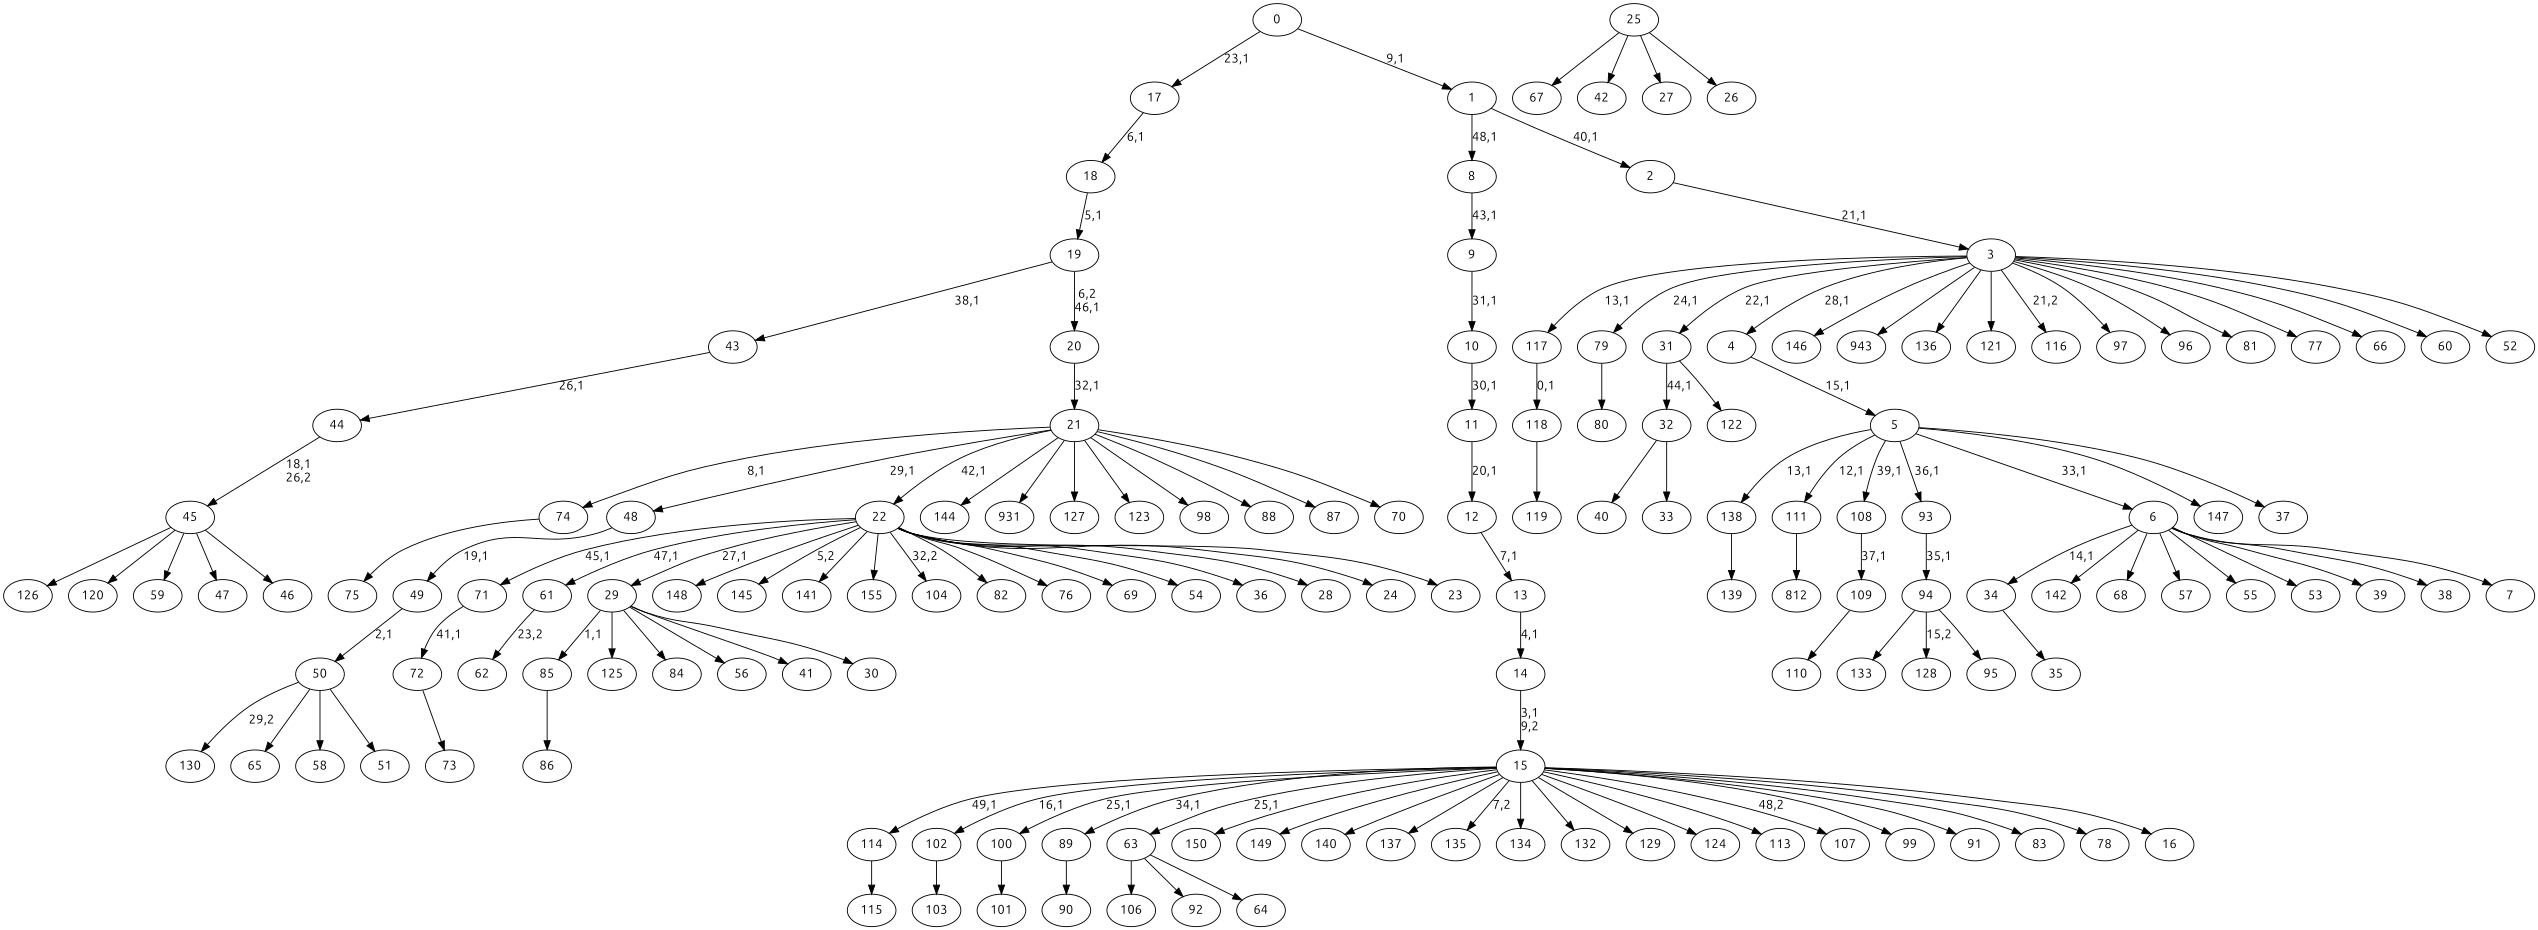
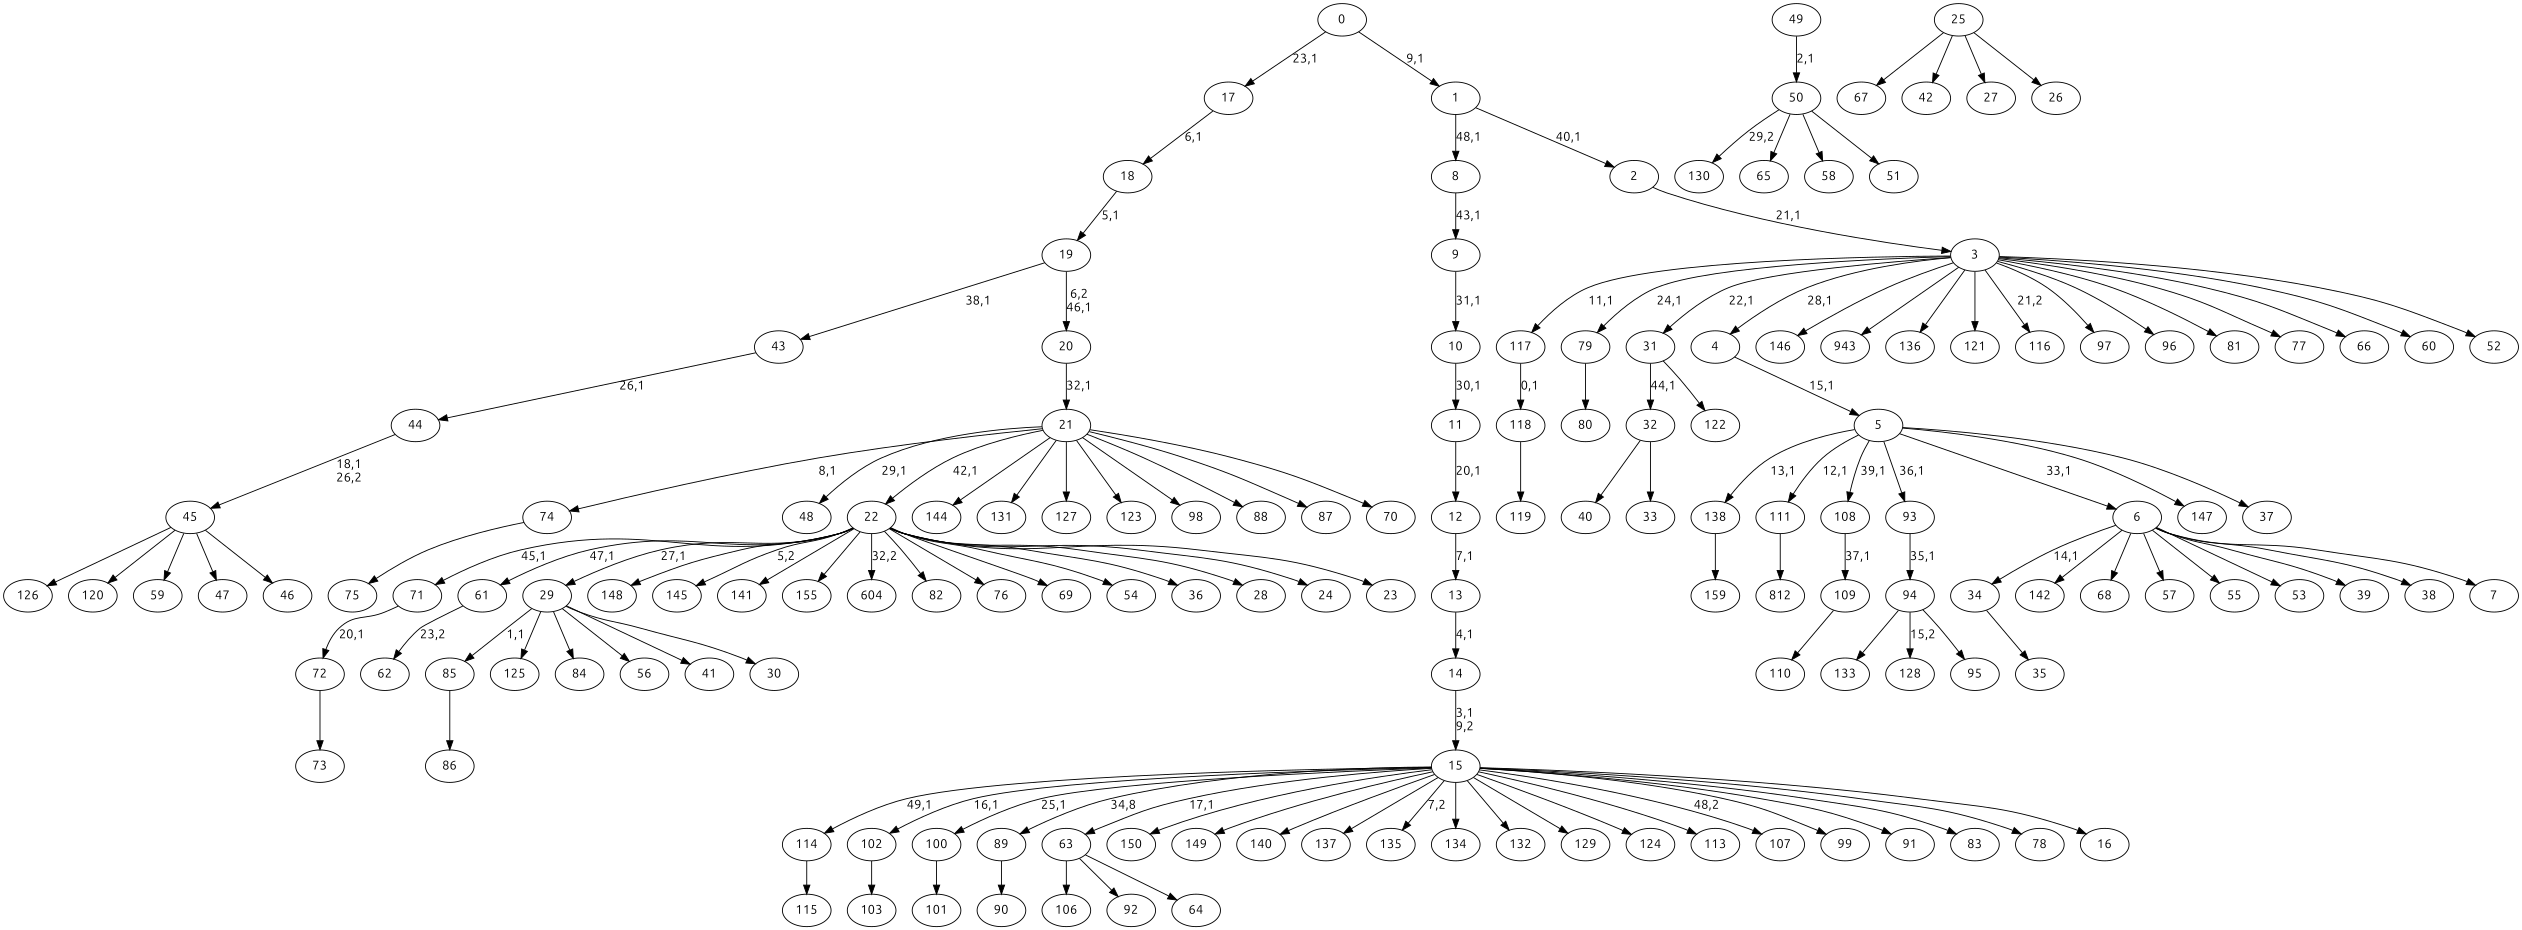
(1618, 301) -> (1601, 301)
(1010, 517) -> (1001, 517)
(518, 538) -> none
(937, 596) -> (872, 596)
(1732, 596) -> (1715, 596)
(449, 635) -> (352, 635)
(1188, 805) -> (1124, 805)
(1267, 805) -> (1202, 805)
